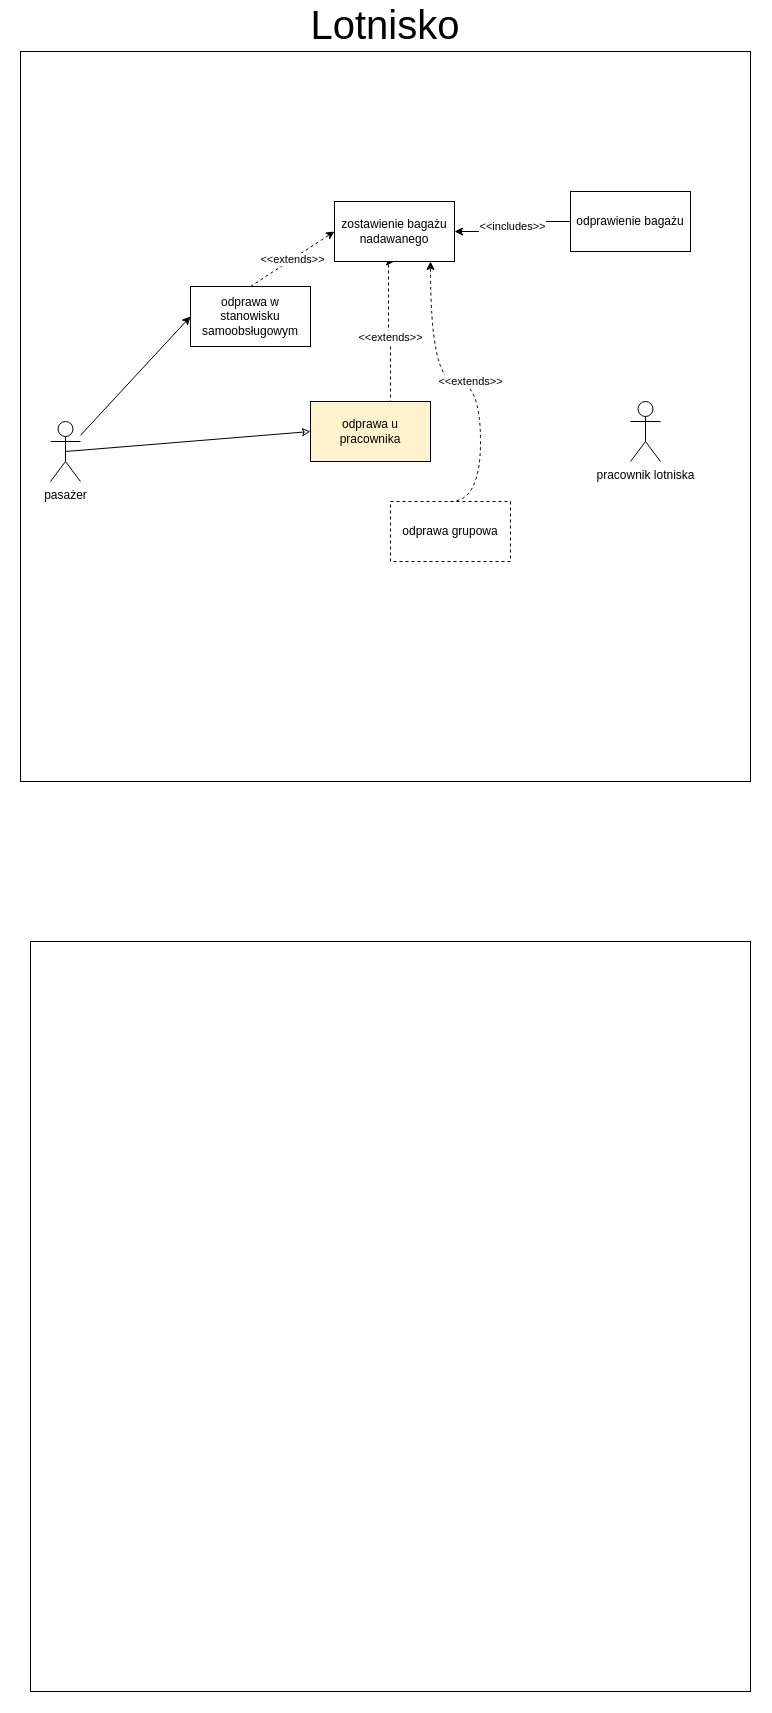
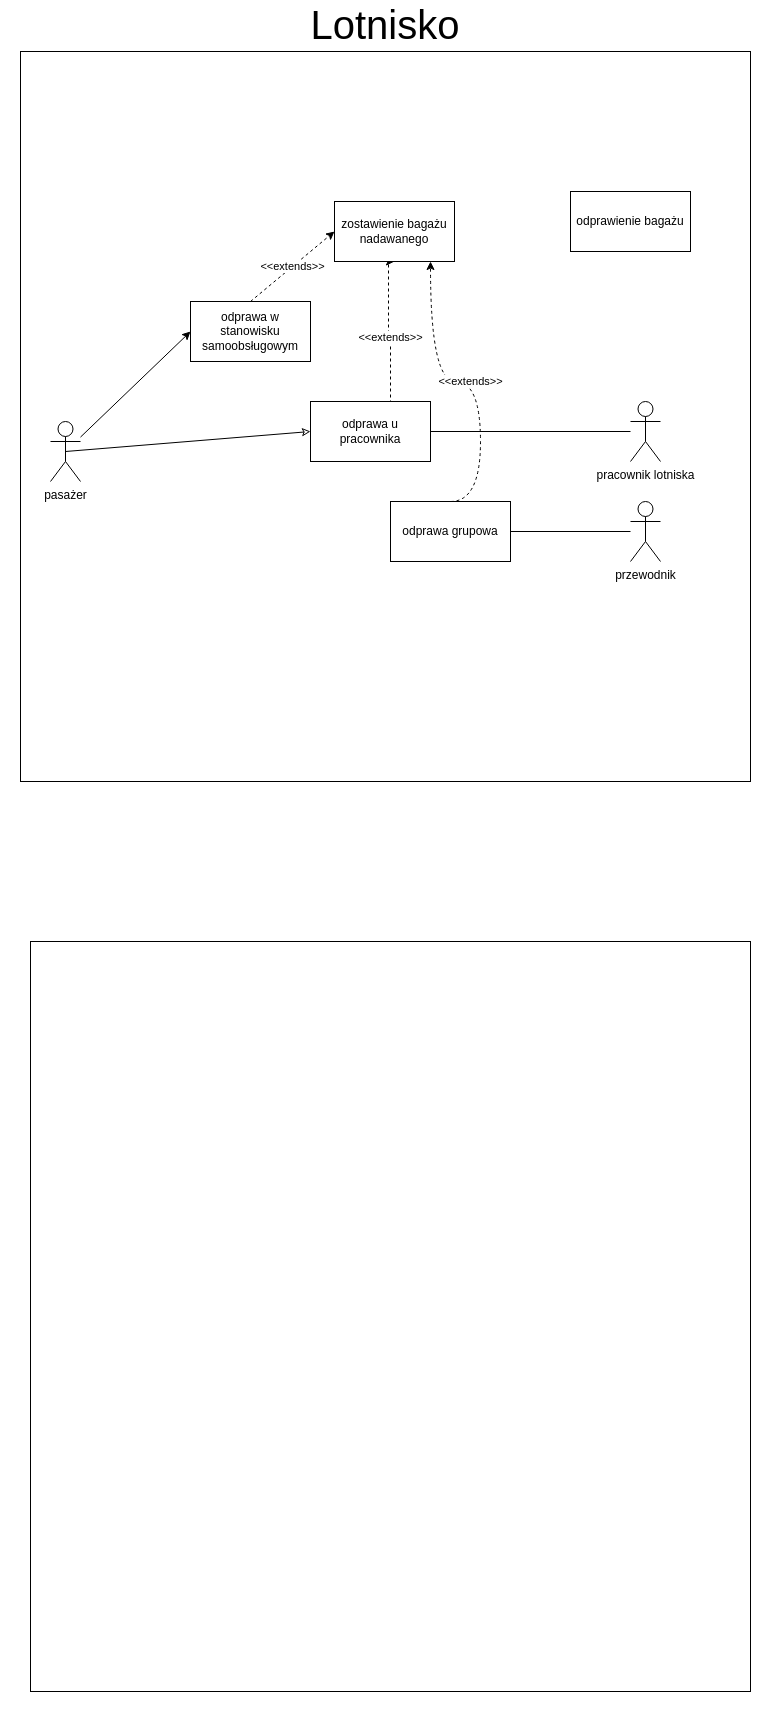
(537, 222) -> none
(251, 317) -> (251, 332)
(371, 432) -> (371, 432)
none -> (531, 432)
(451, 532) -> (451, 532)
none -> (571, 532)
none -> (646, 532)
